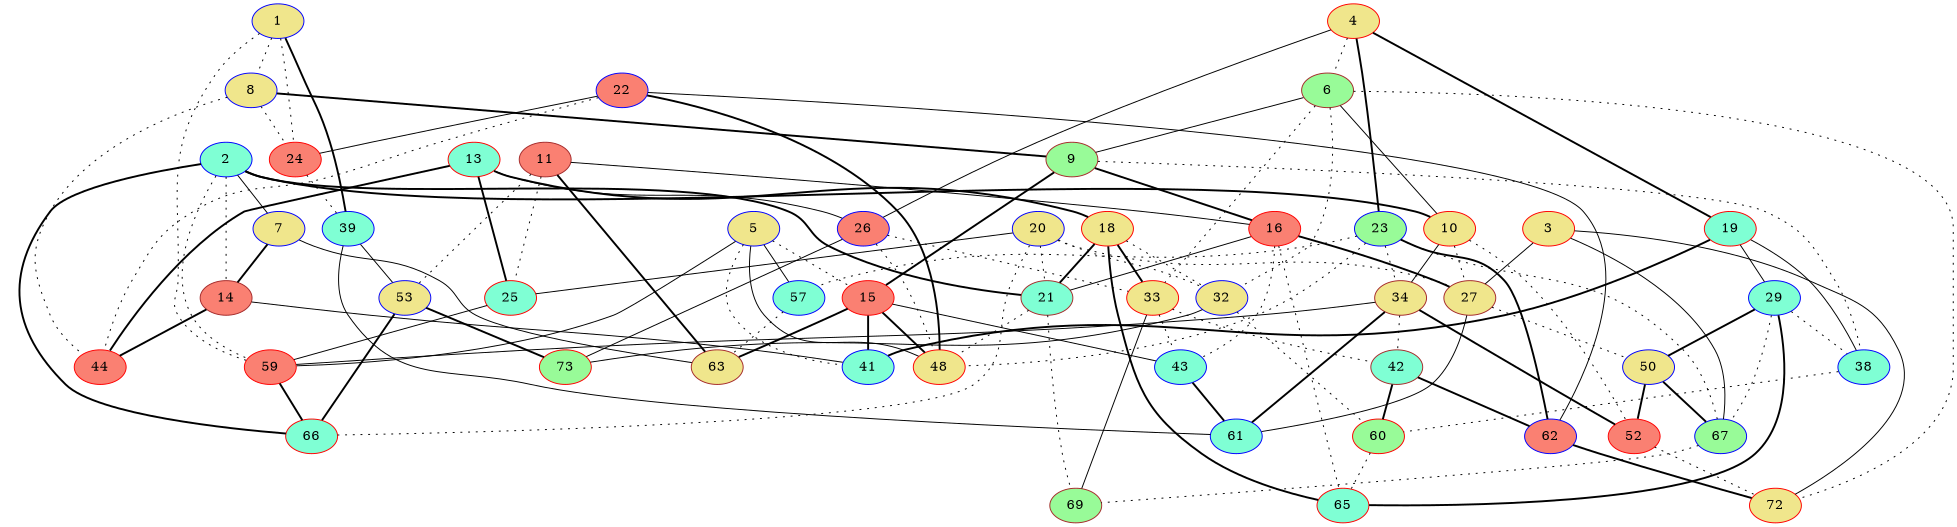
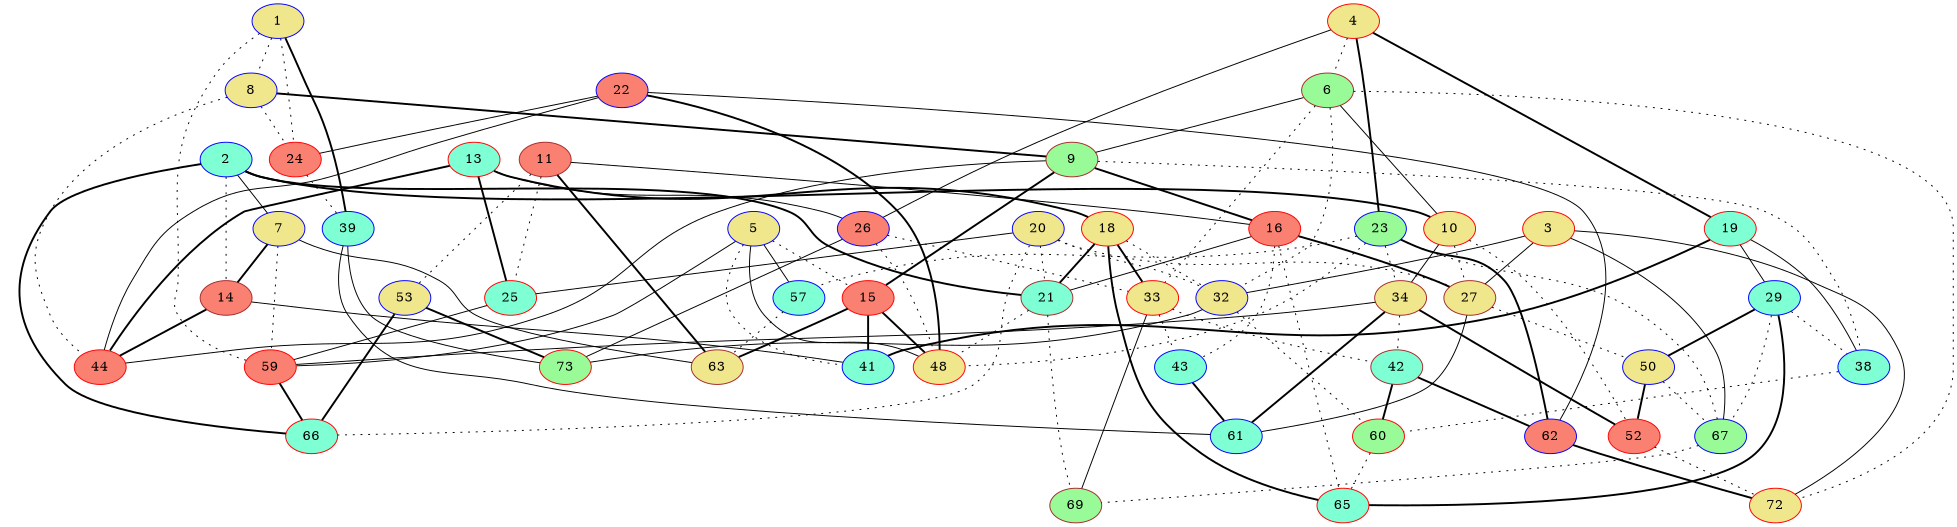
(329, 177) -> (329, 177)
none -> (1407, 262)
(380, 267) -> (411, 335)
none -> (615, 278)
(184, 290) -> (275, 298)
(991, 325) -> none
(1685, 402) -> (1685, 402)
